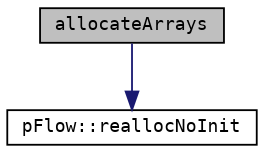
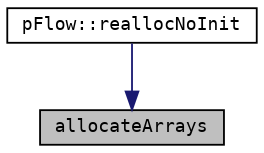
(132, 67) -> (132, 67)
